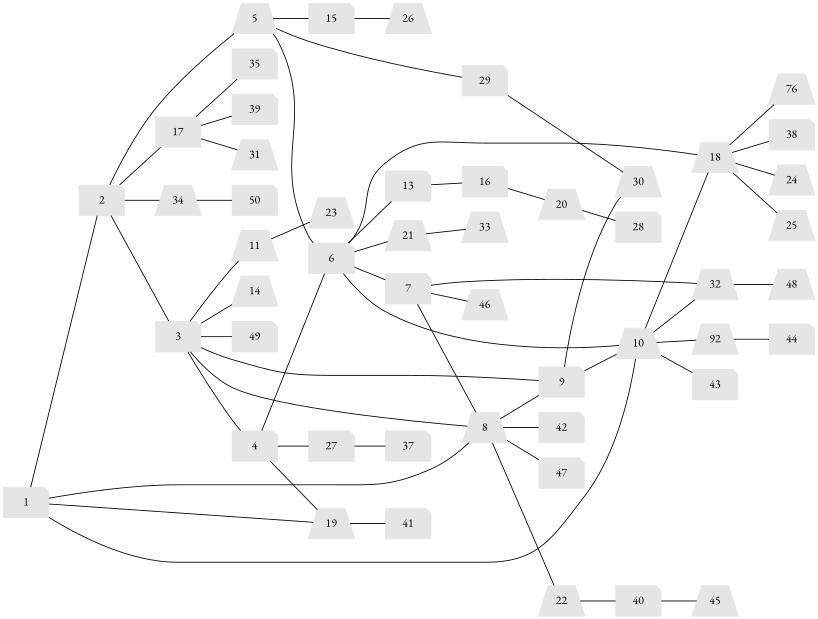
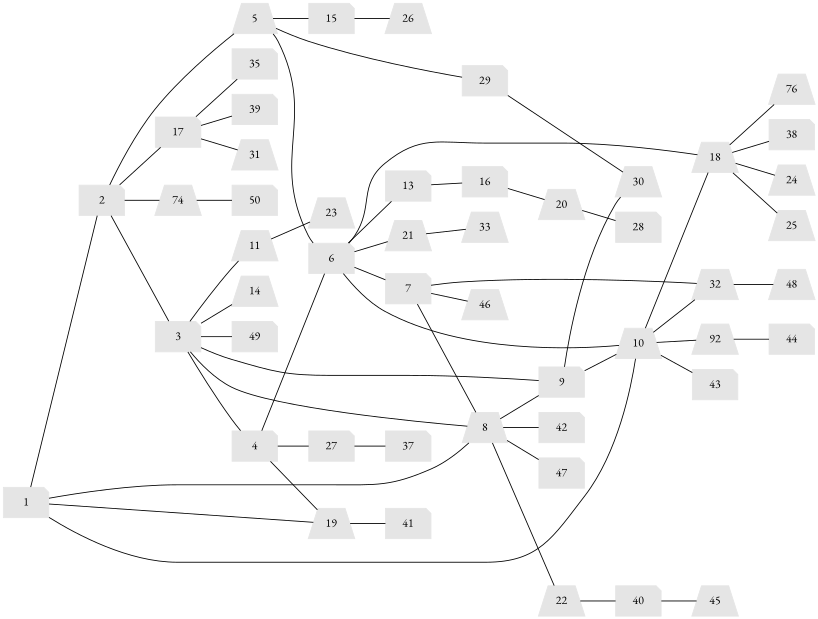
(178, 200) -> (178, 200)
